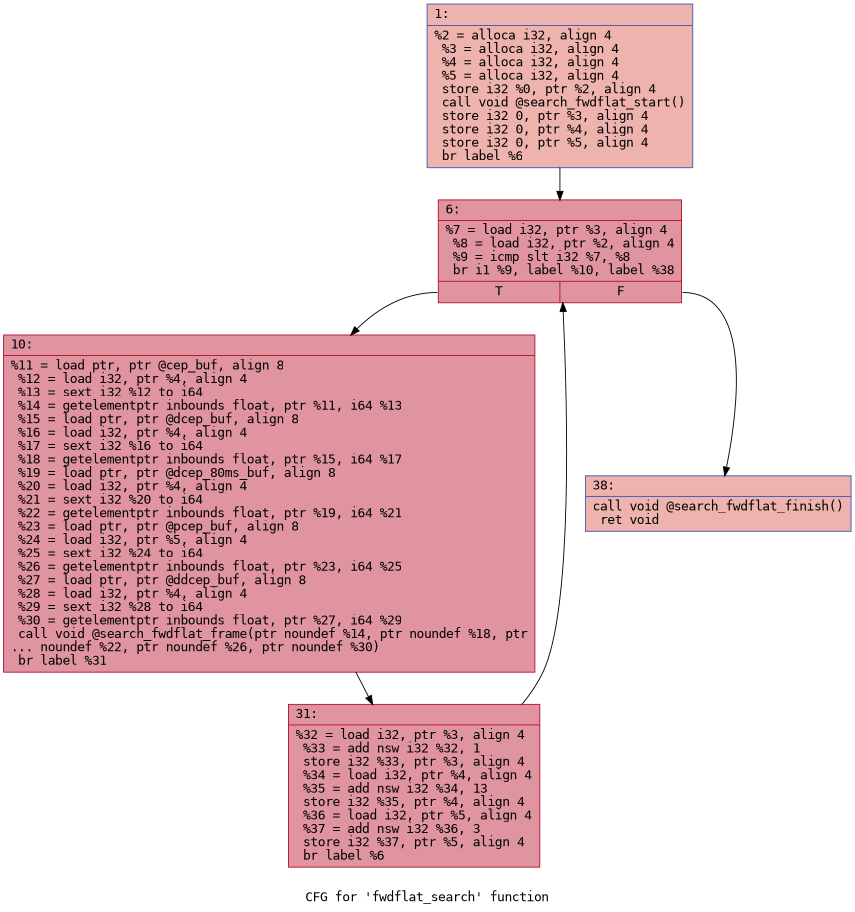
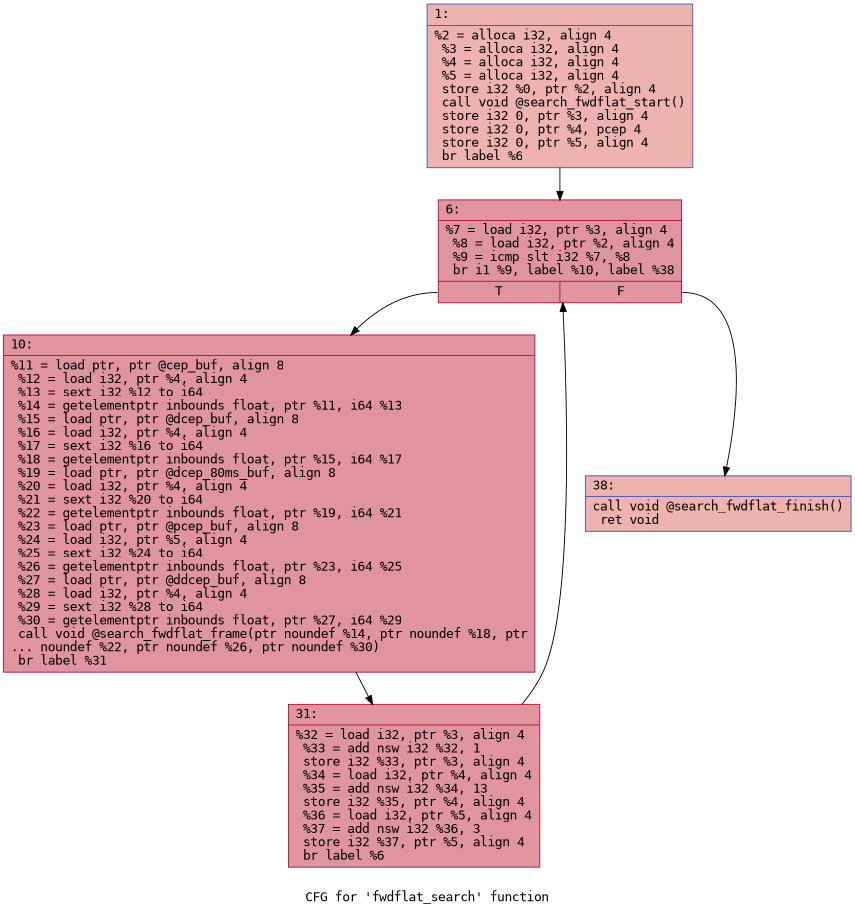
(542, 130) -> (538, 130)
